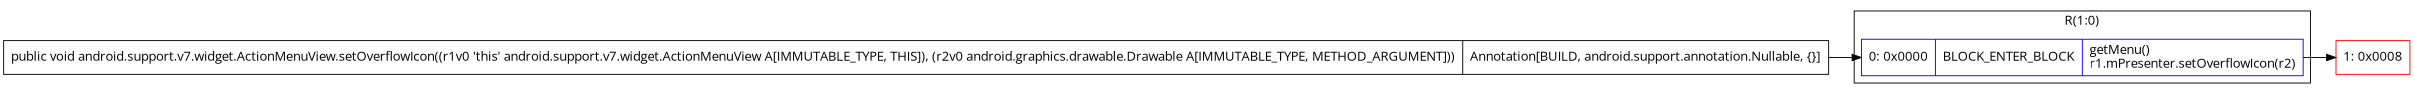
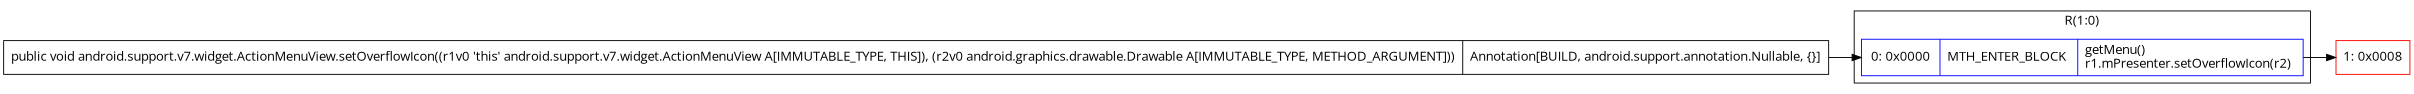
(2009, 57) -> (2007, 57)
